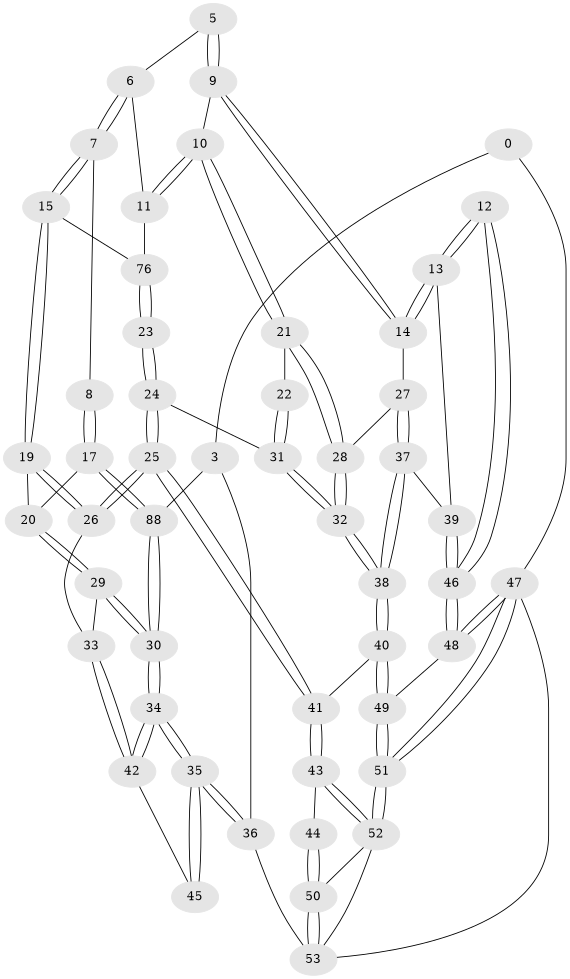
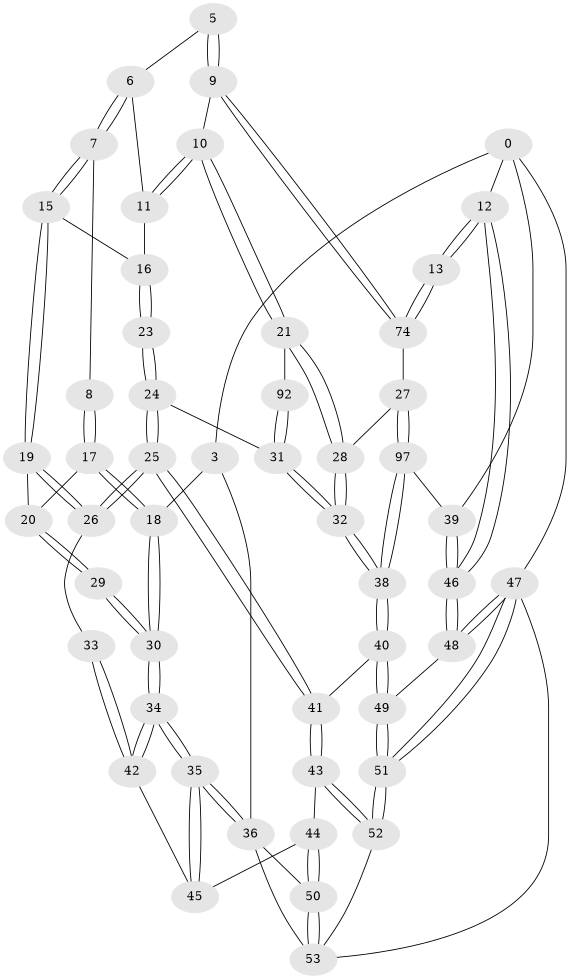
none -> (497, 176)
(145, 270) -> (145, 270)
(403, 333) -> (403, 333)
(285, 395) -> (285, 395)
(444, 395) -> (532, 341)
(403, 458) -> (403, 458)
(154, 521) -> (154, 521)
(95, 615) -> none
none -> (254, 866)
(345, 866) -> (282, 866)
